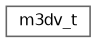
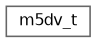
(48, 21) -> (48, 21)
